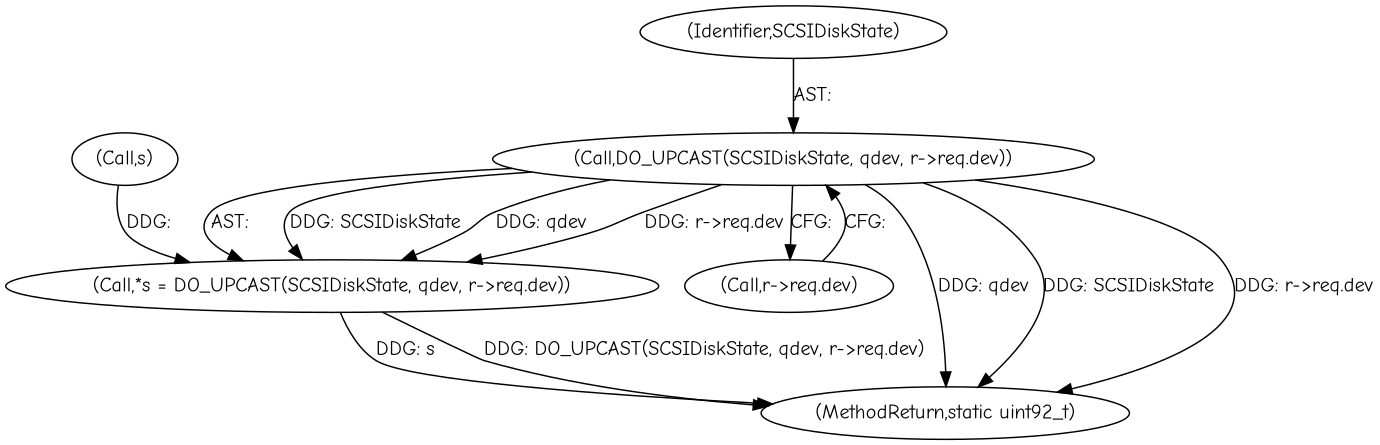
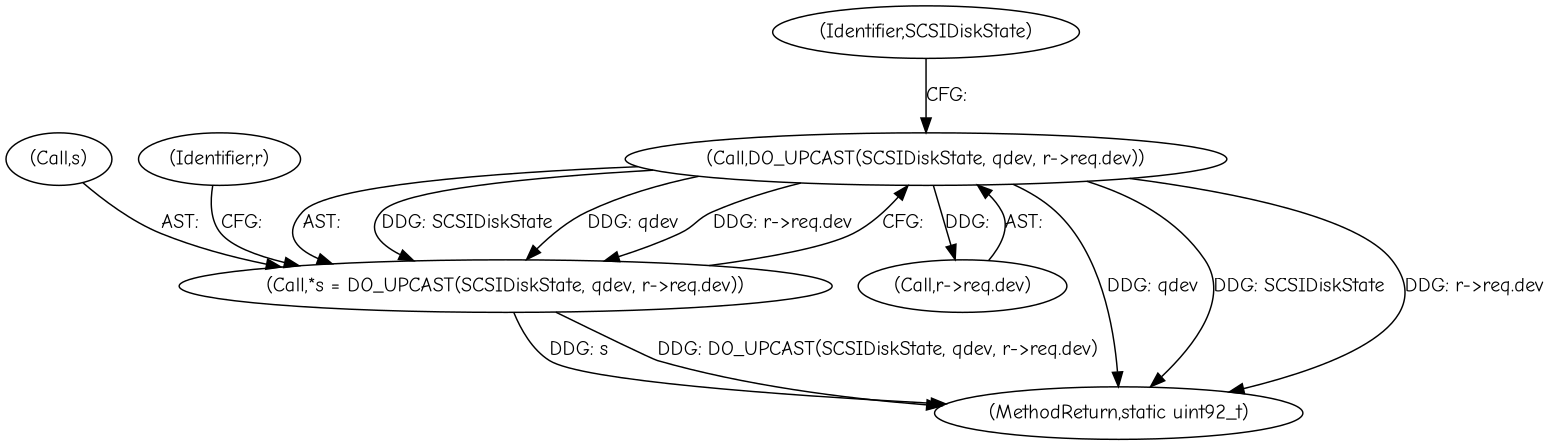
(816, 96) -> (950, 96)
none -> (220, 159)
(152, 223) -> (184, 223)
(815, 223) -> (971, 223)
(869, 223) -> (1027, 223)
none -> (811, 248)
